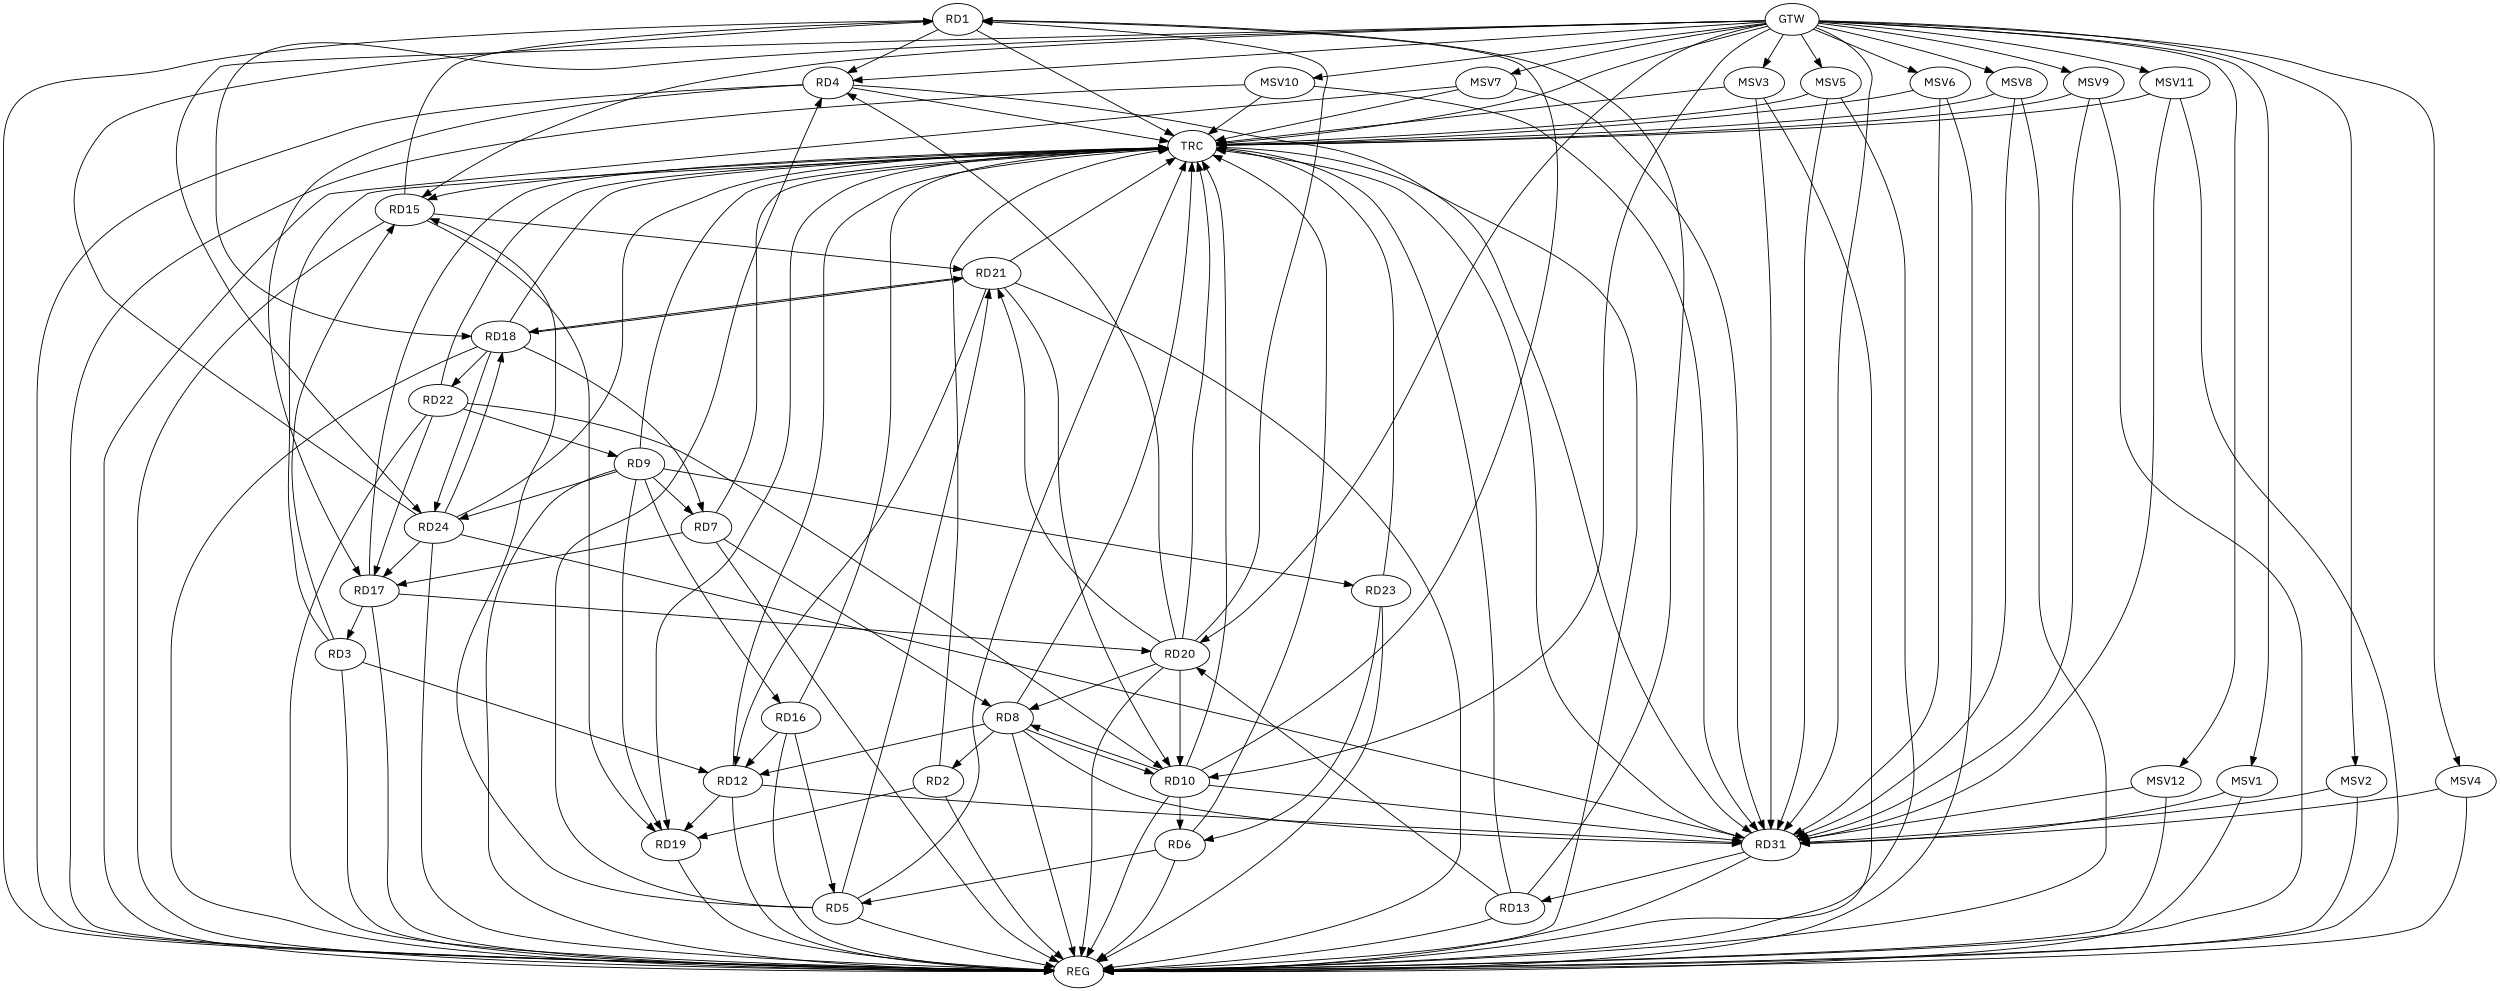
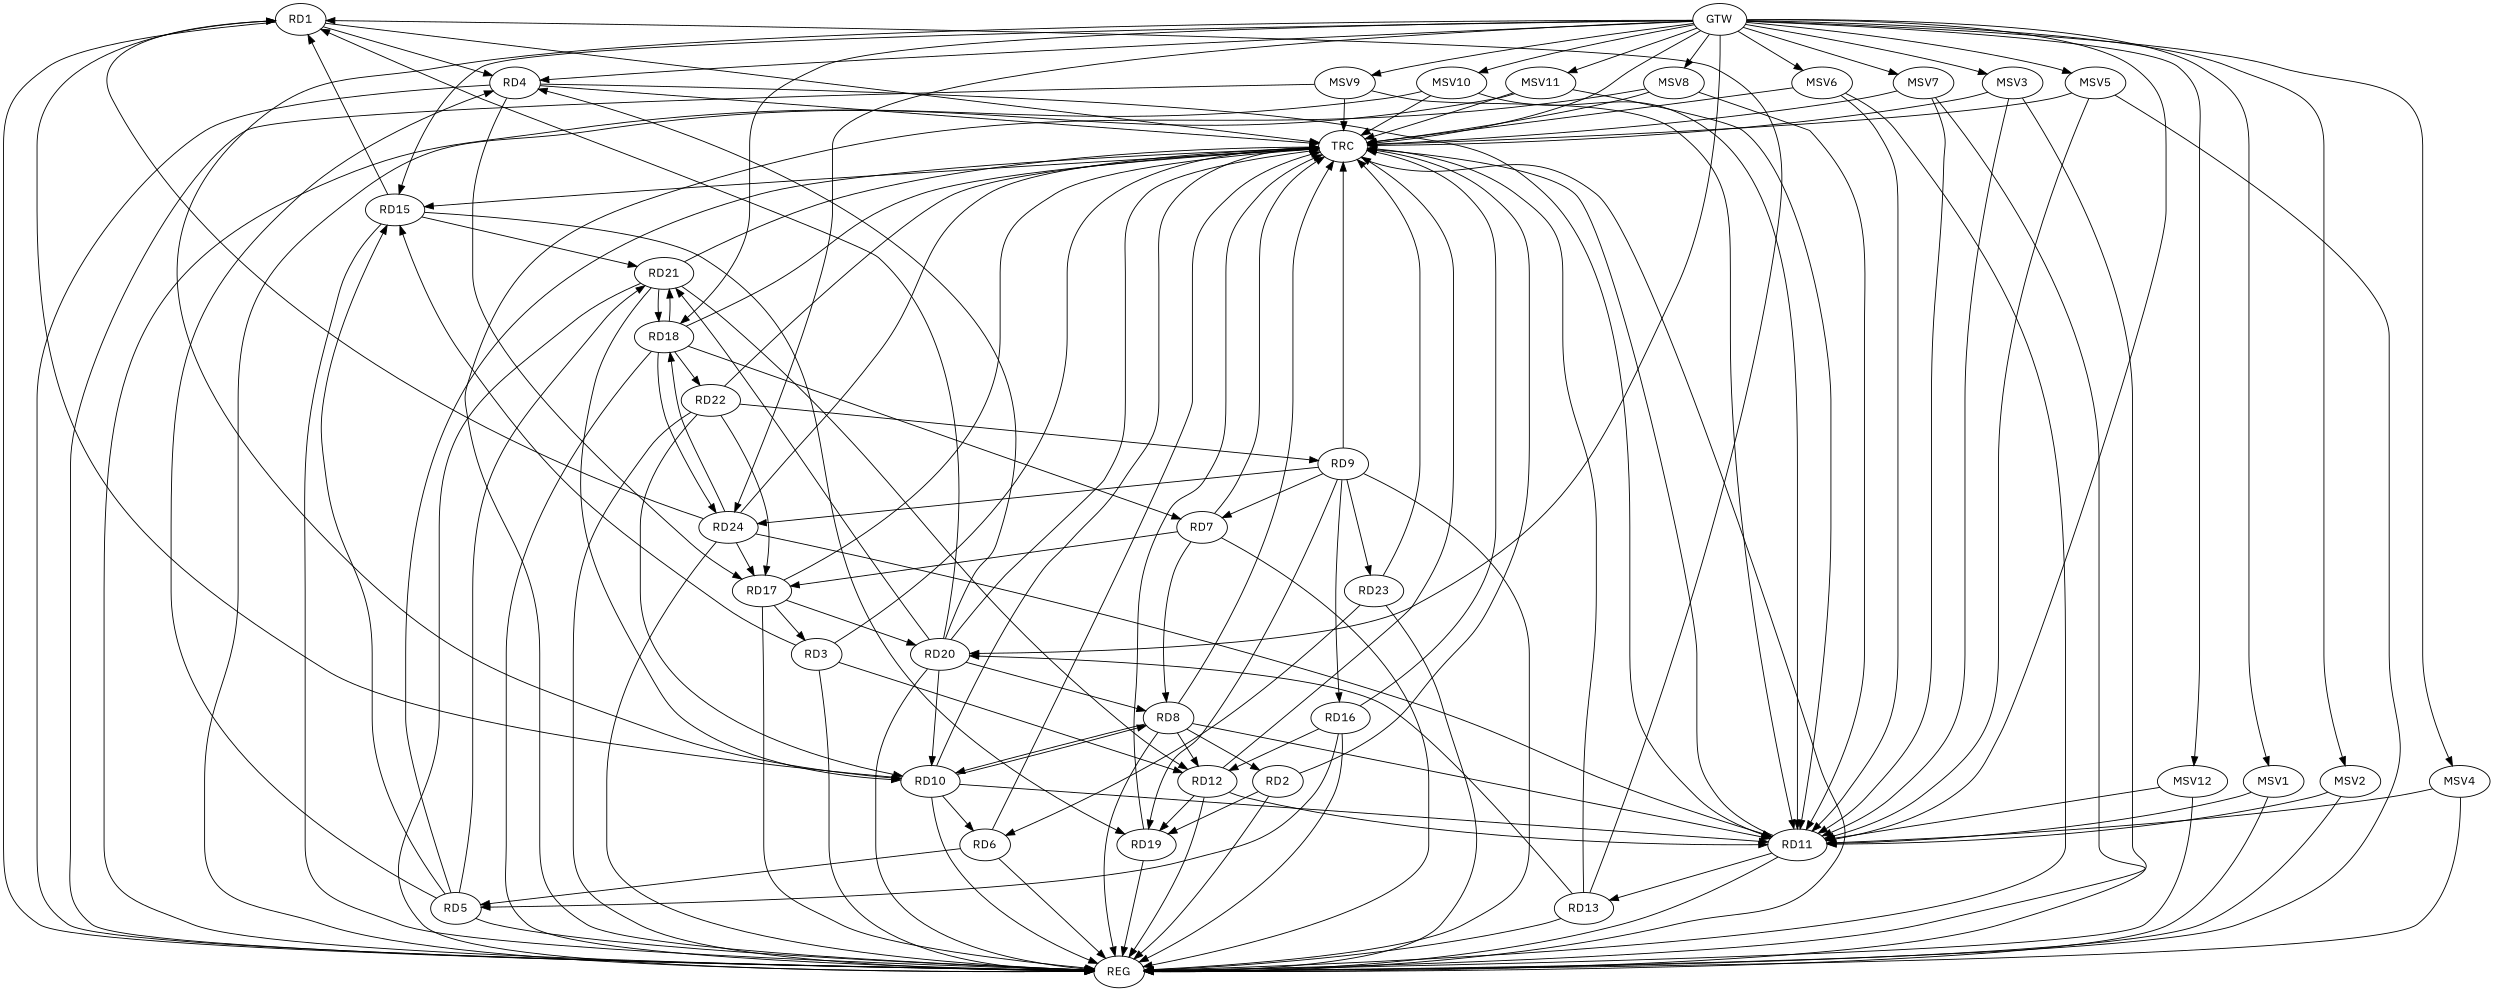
(790, 353) -> (1188, 494)
(1771, 845) -> (1797, 845)
